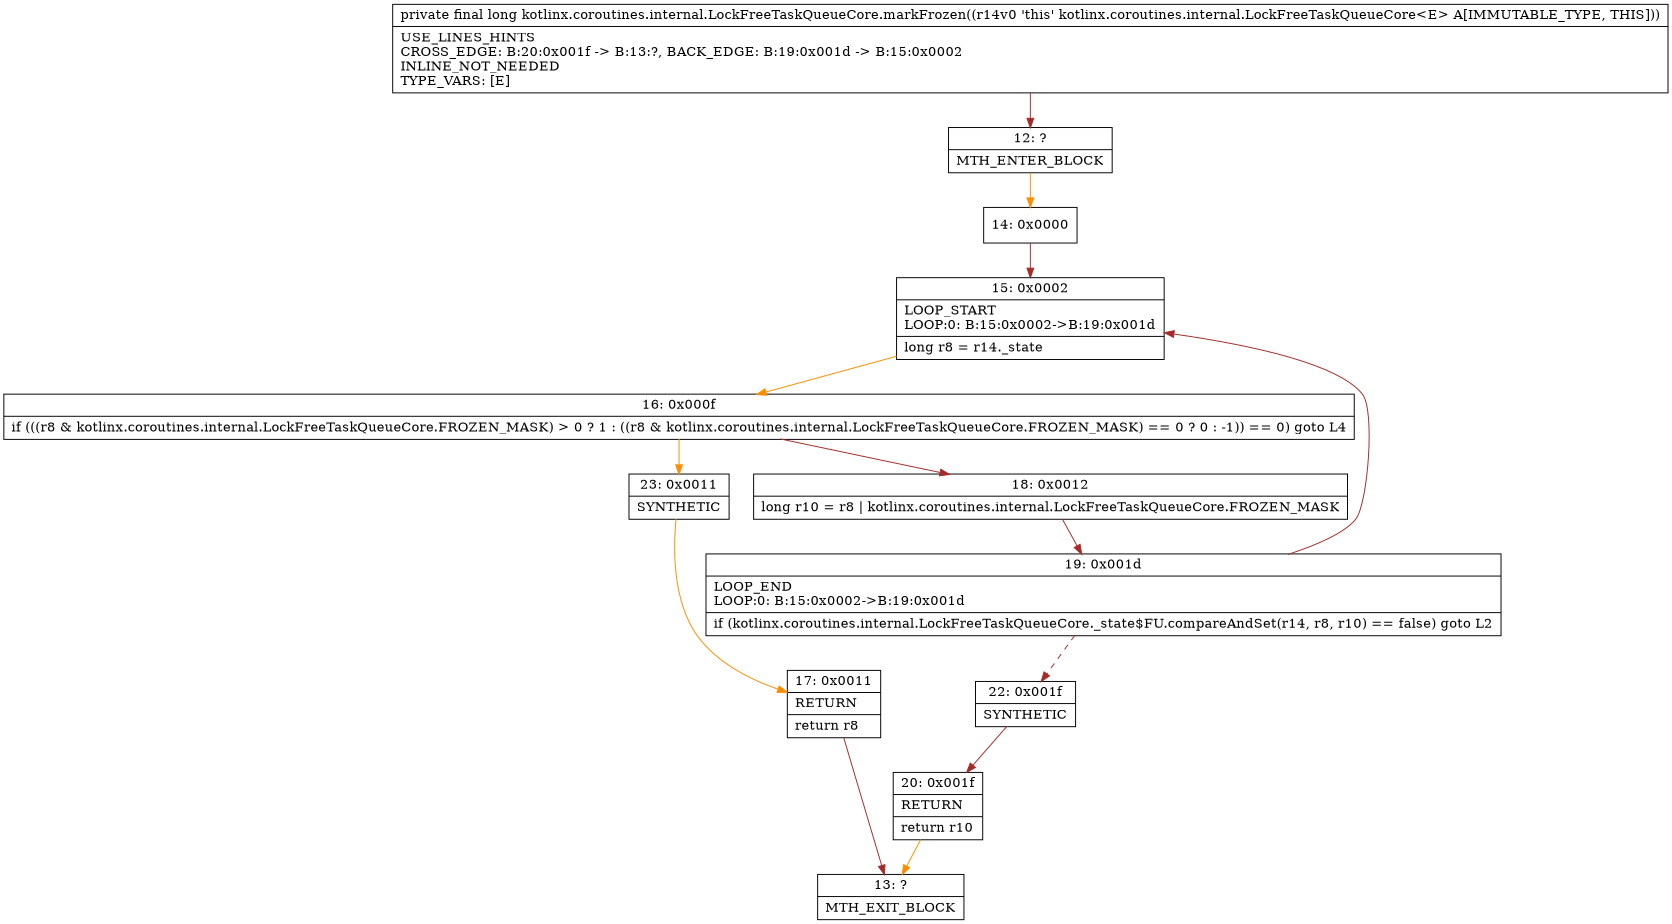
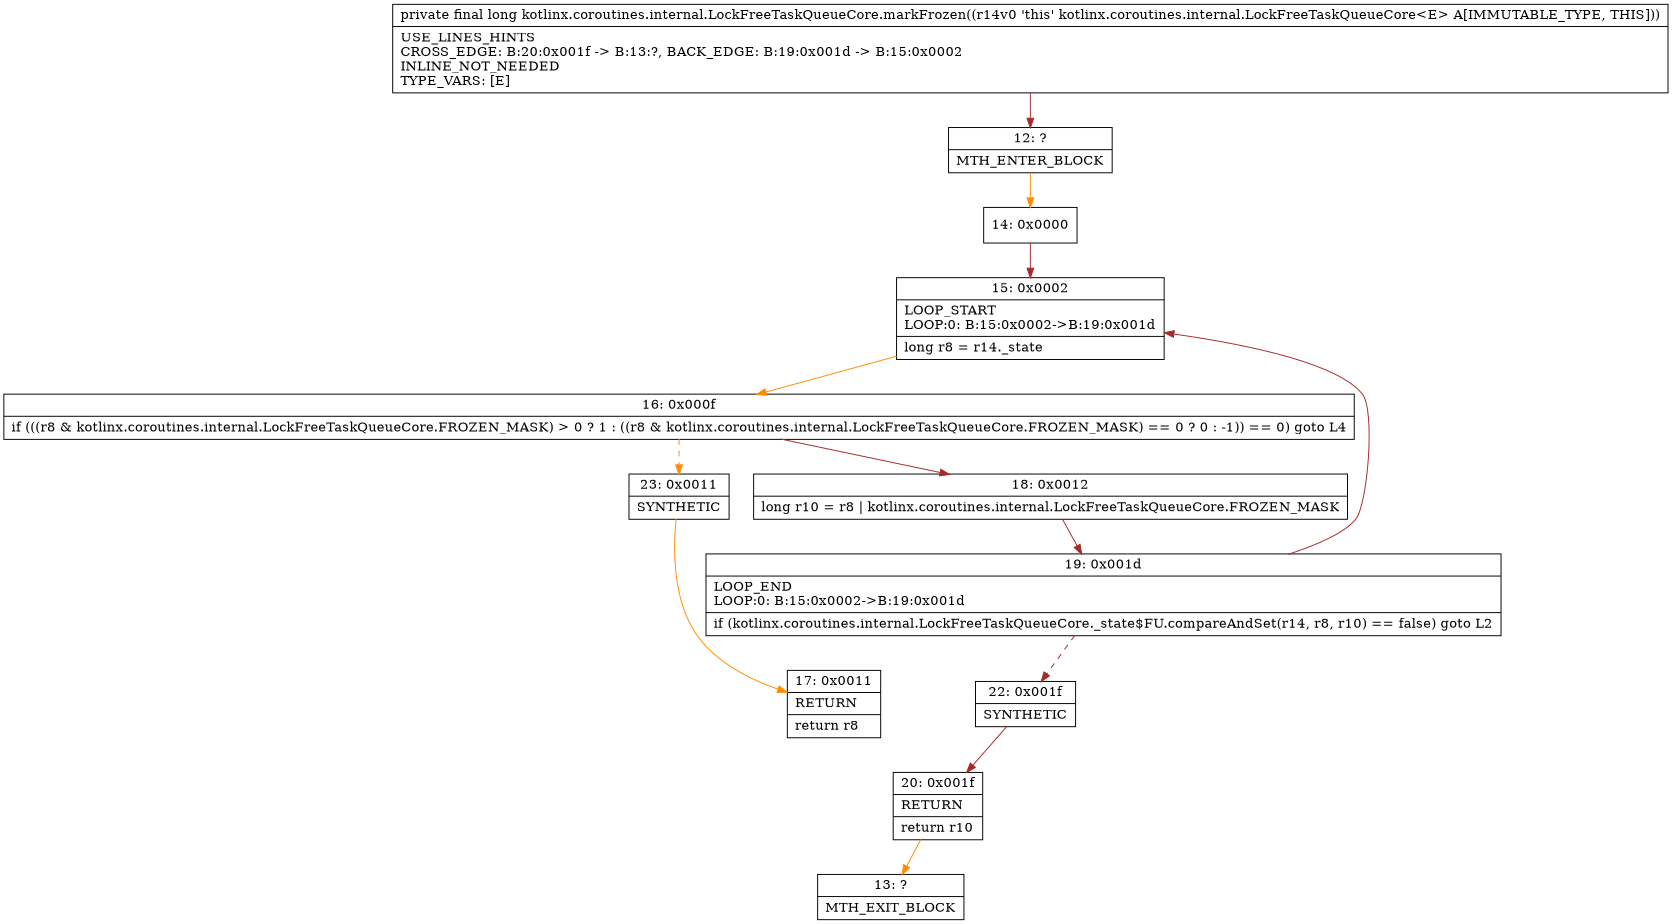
(679, 452) -> (679, 452)
(863, 801) -> none
